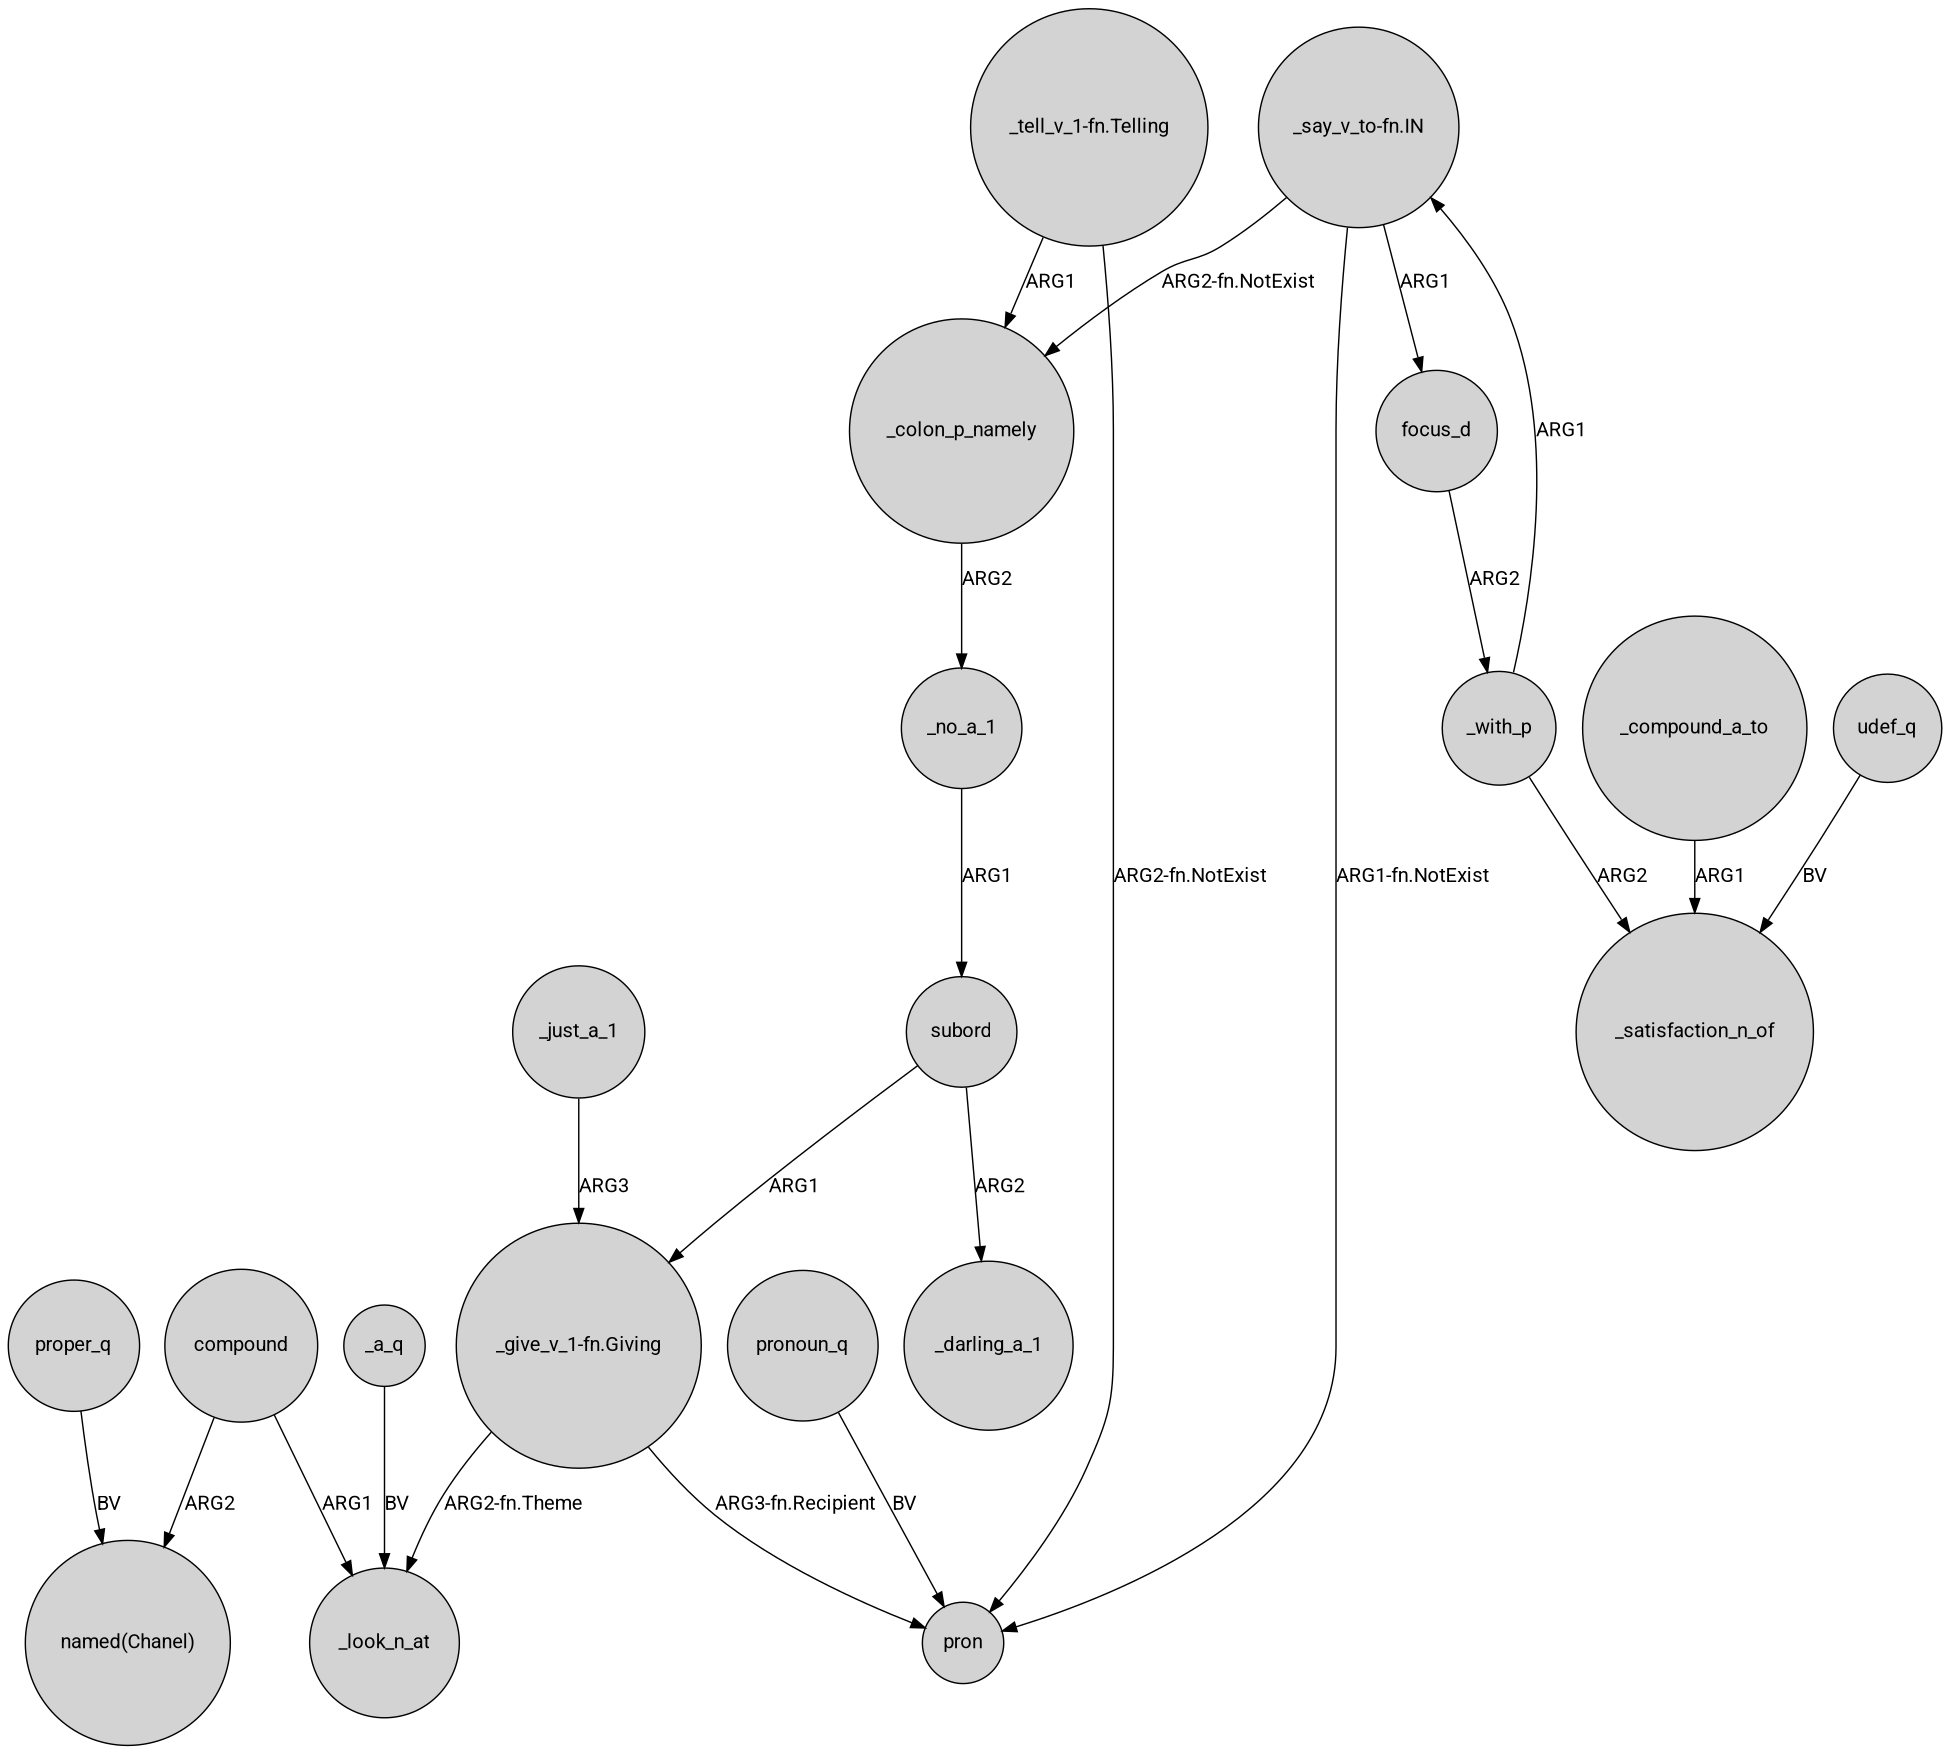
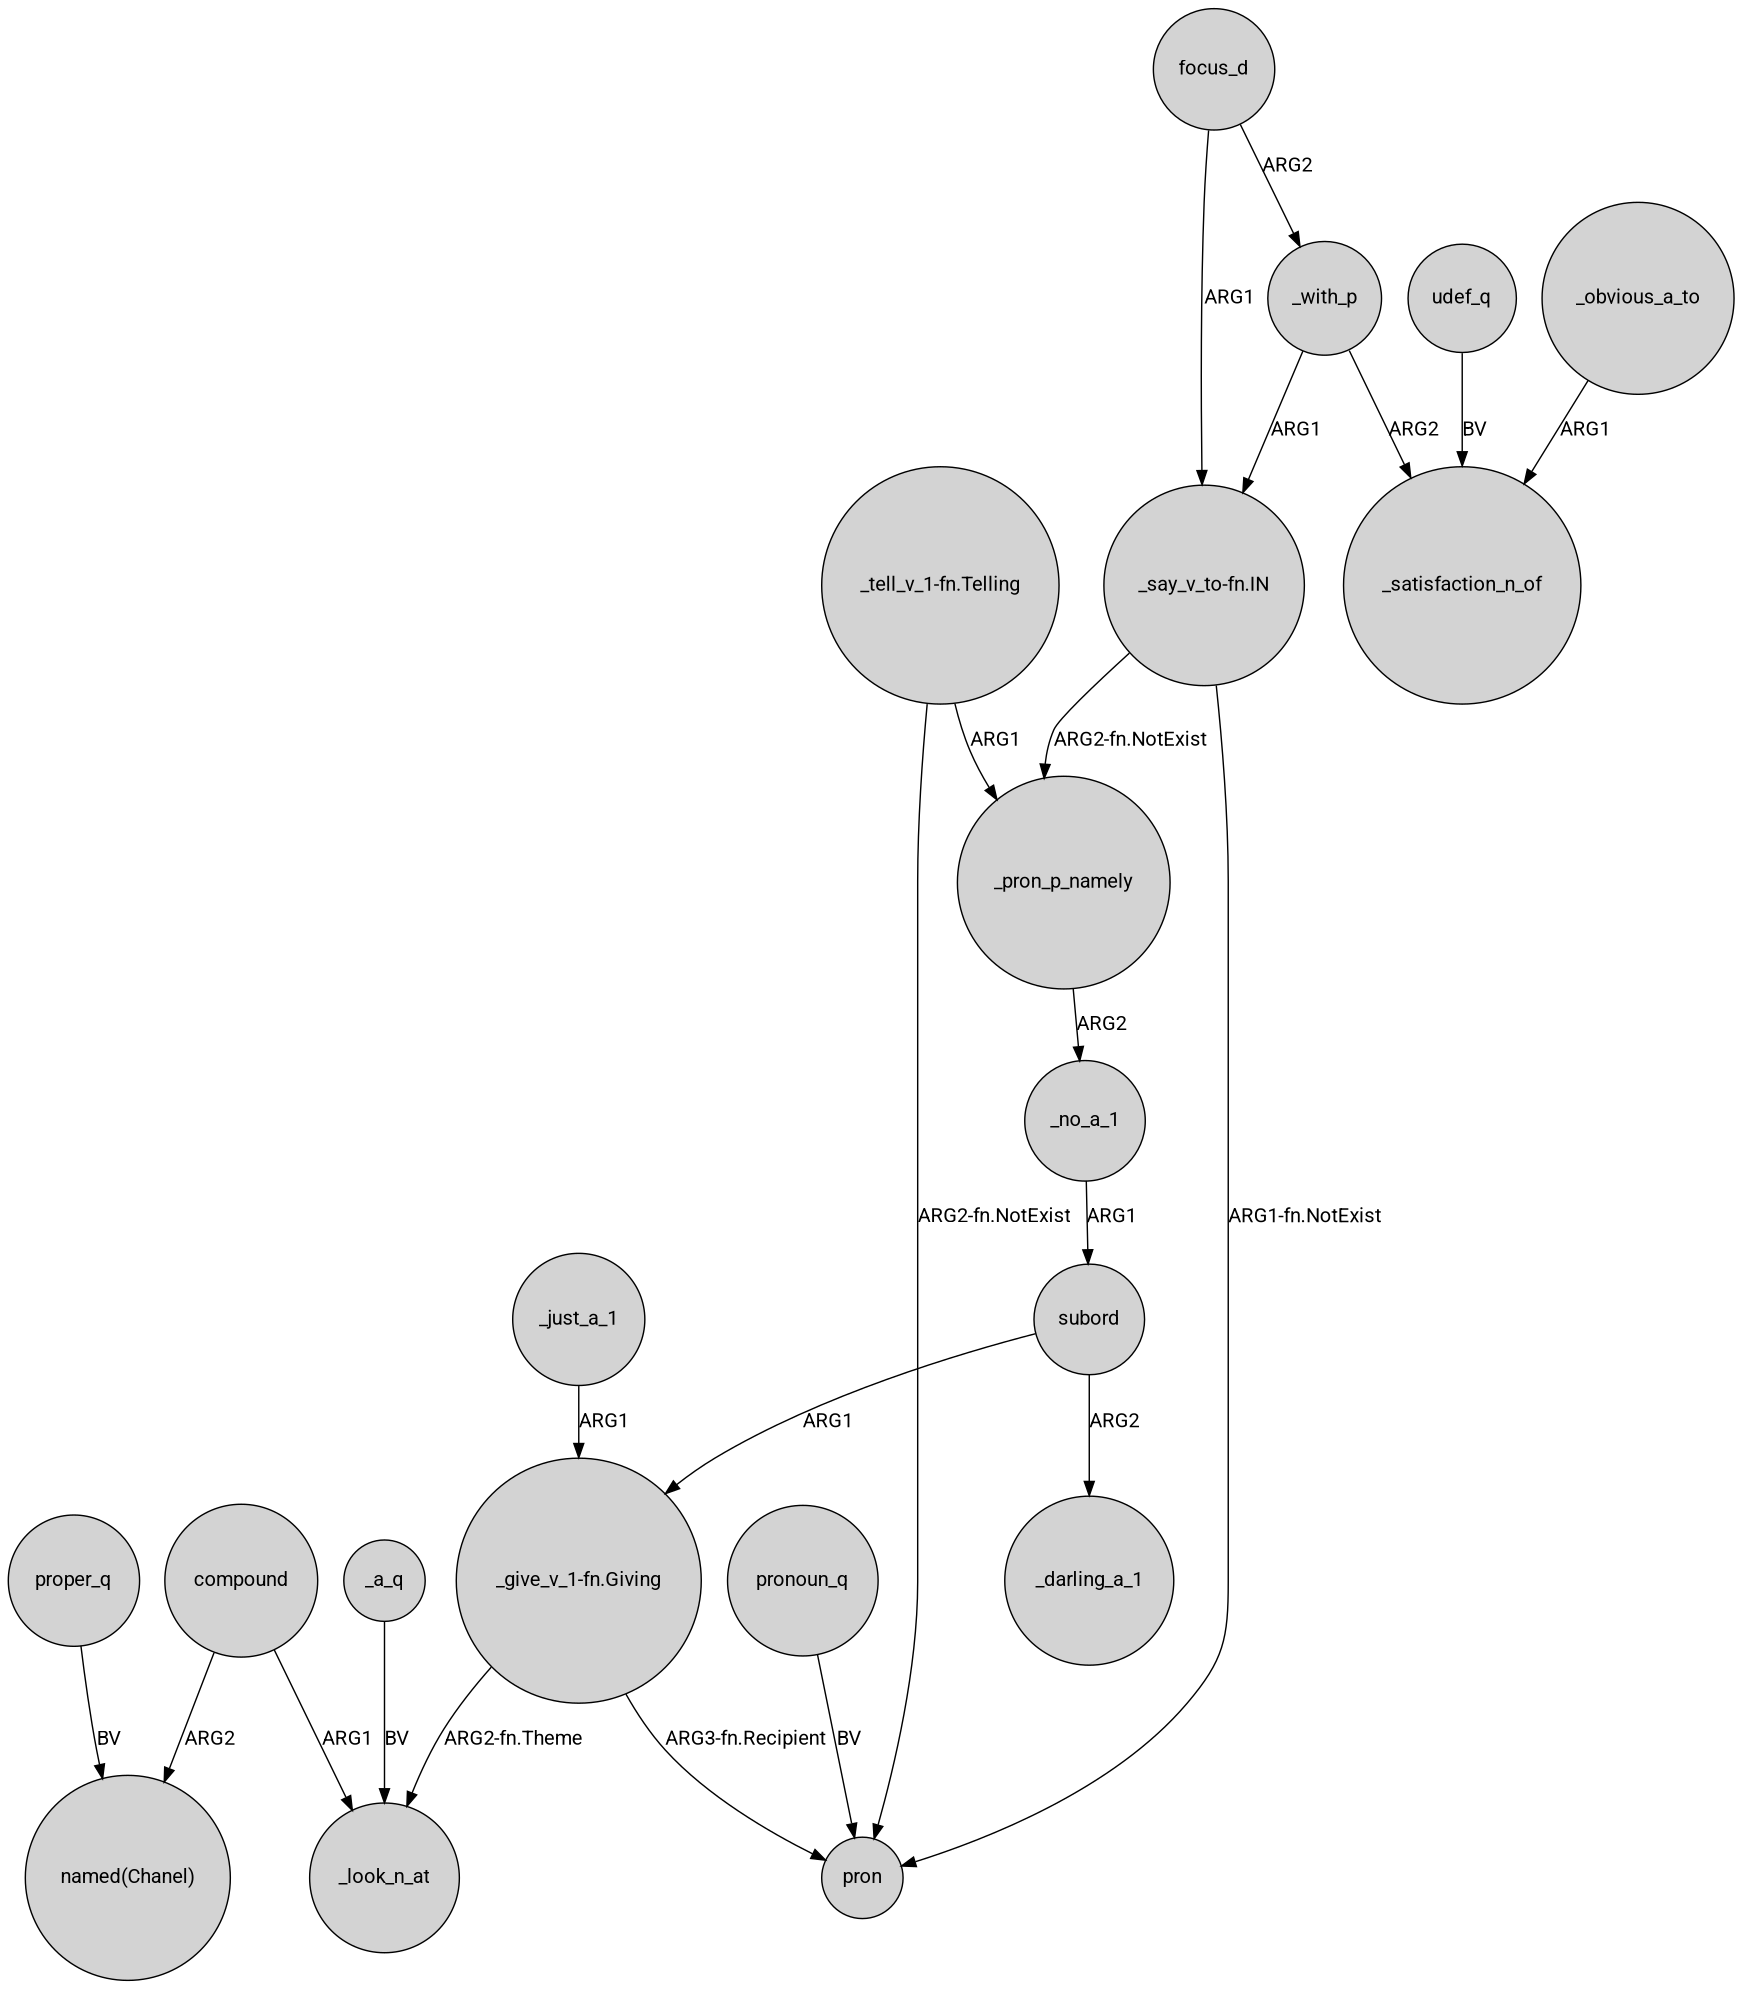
(1401, 291) -> (1202, 300)
(962, 431) -> (1064, 883)
(1695, 728) -> (1638, 298)
(604, 1187) -> (604, 1422)
